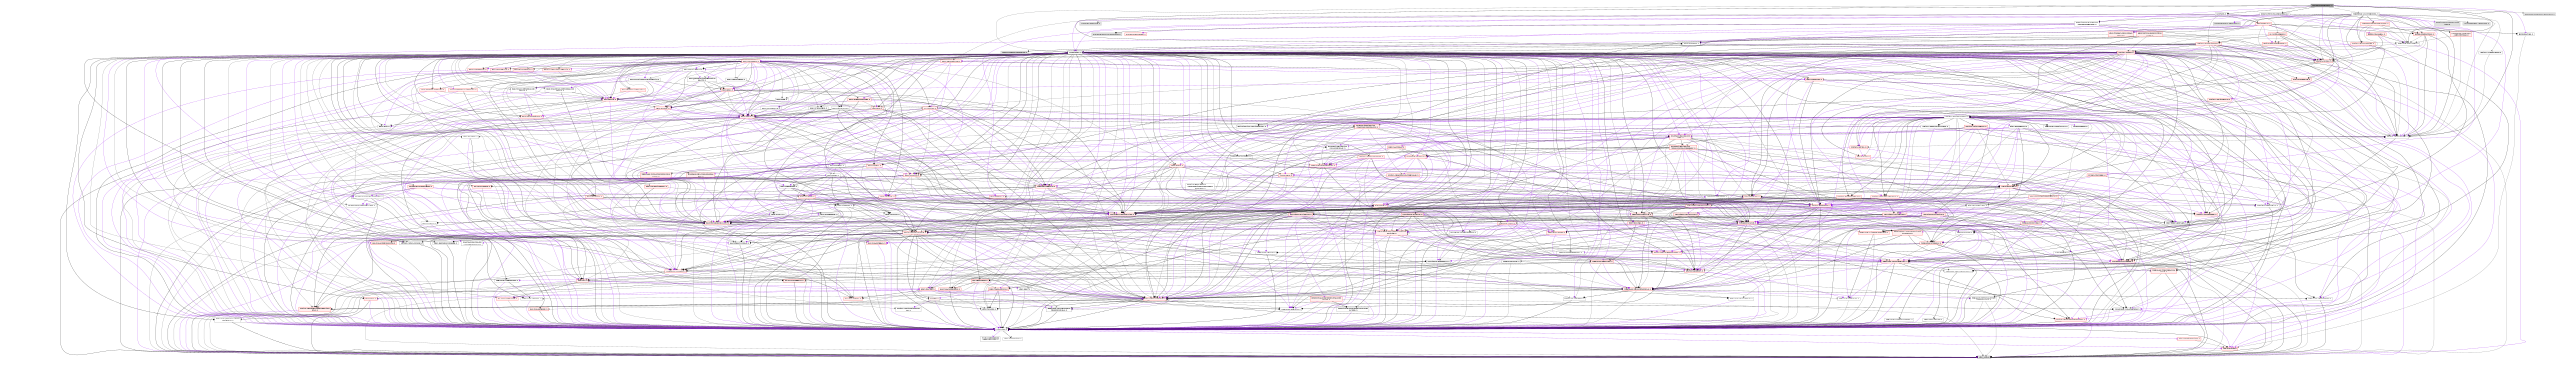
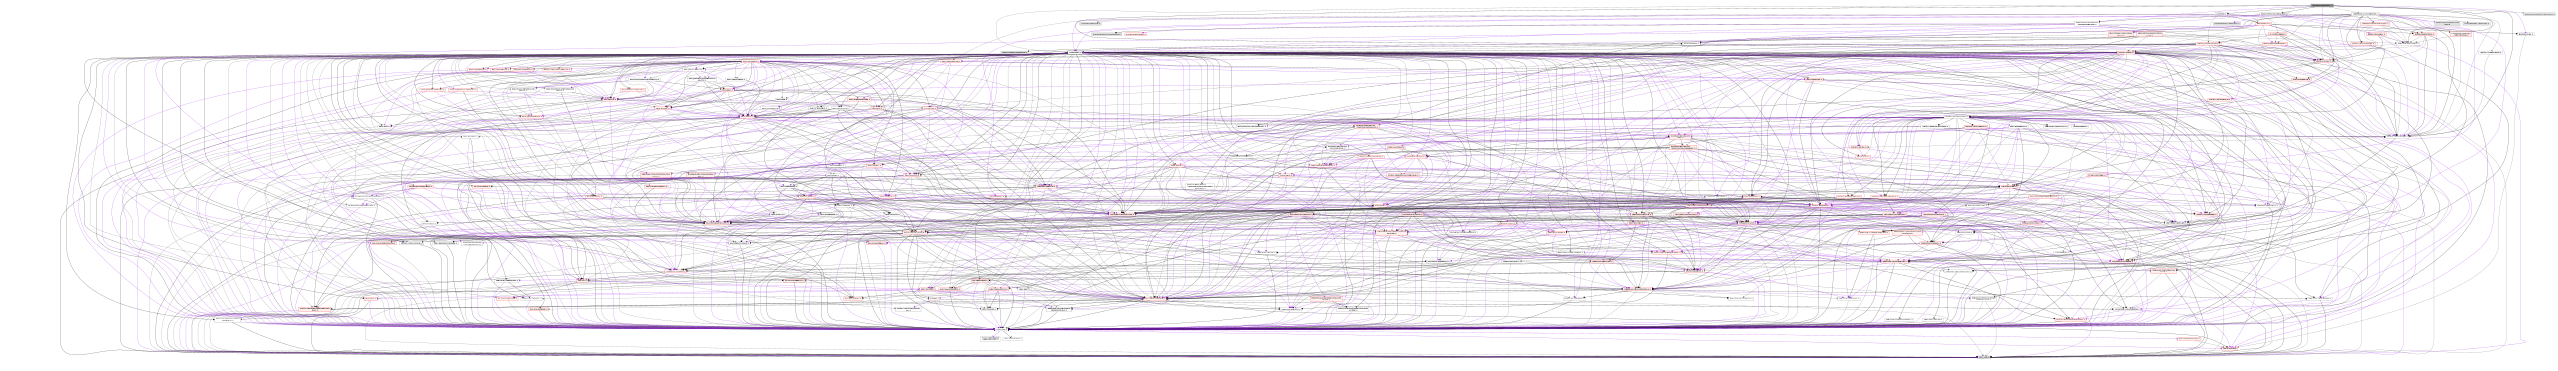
(1570, 253) -> (1570, 253)
(1374, 328) -> none
